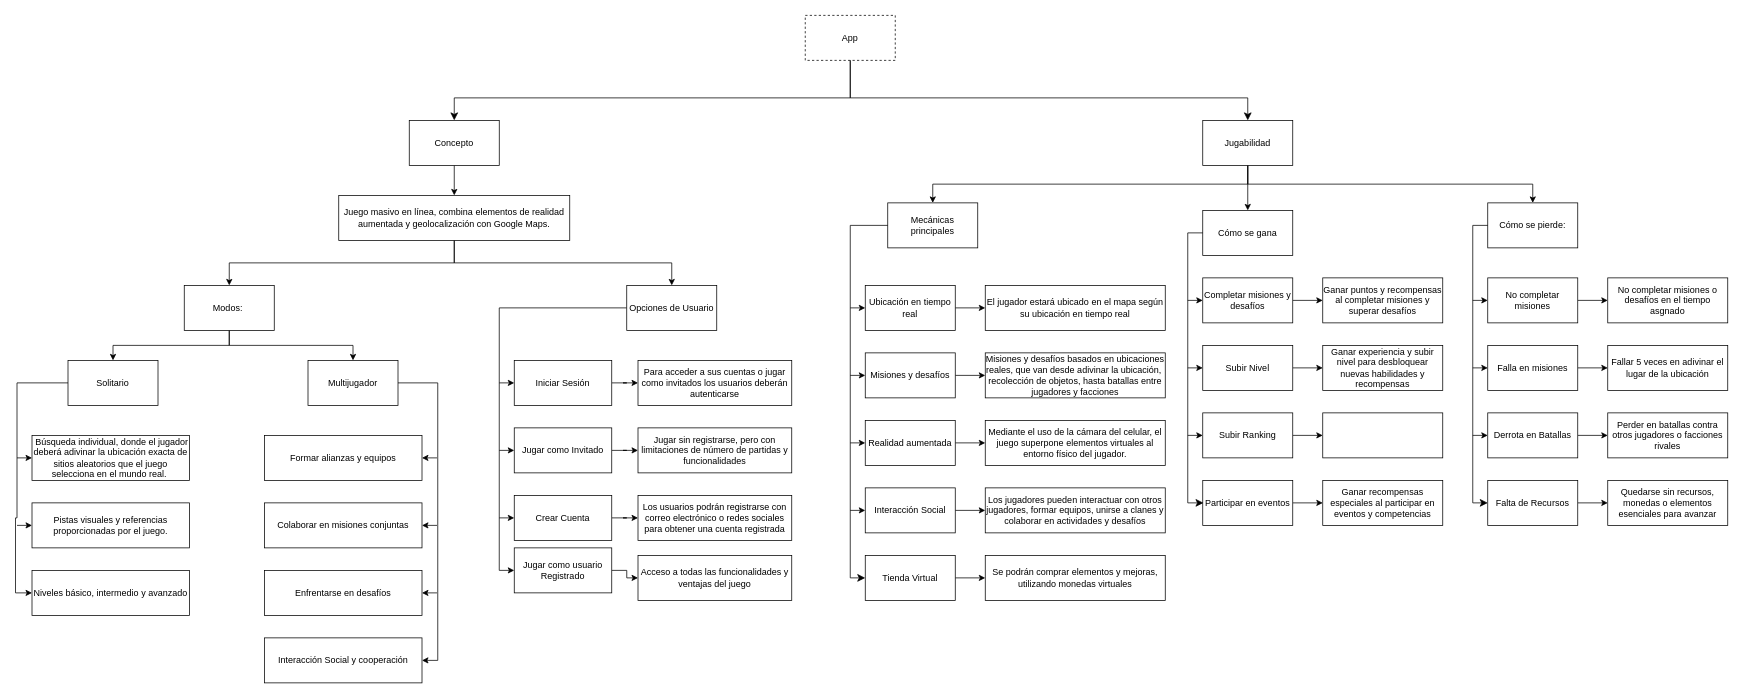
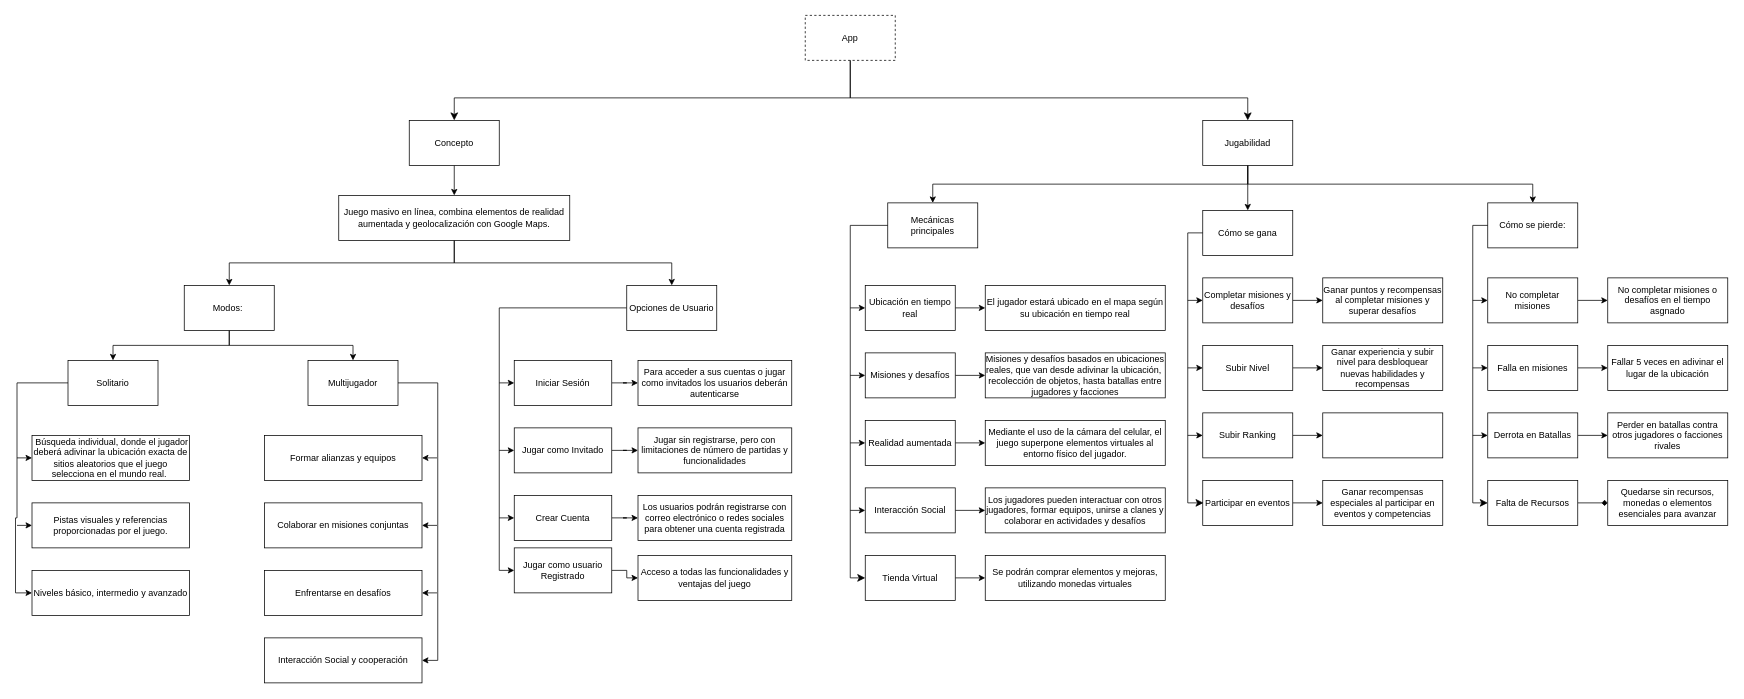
(1601, 503) -> (1600, 503)
